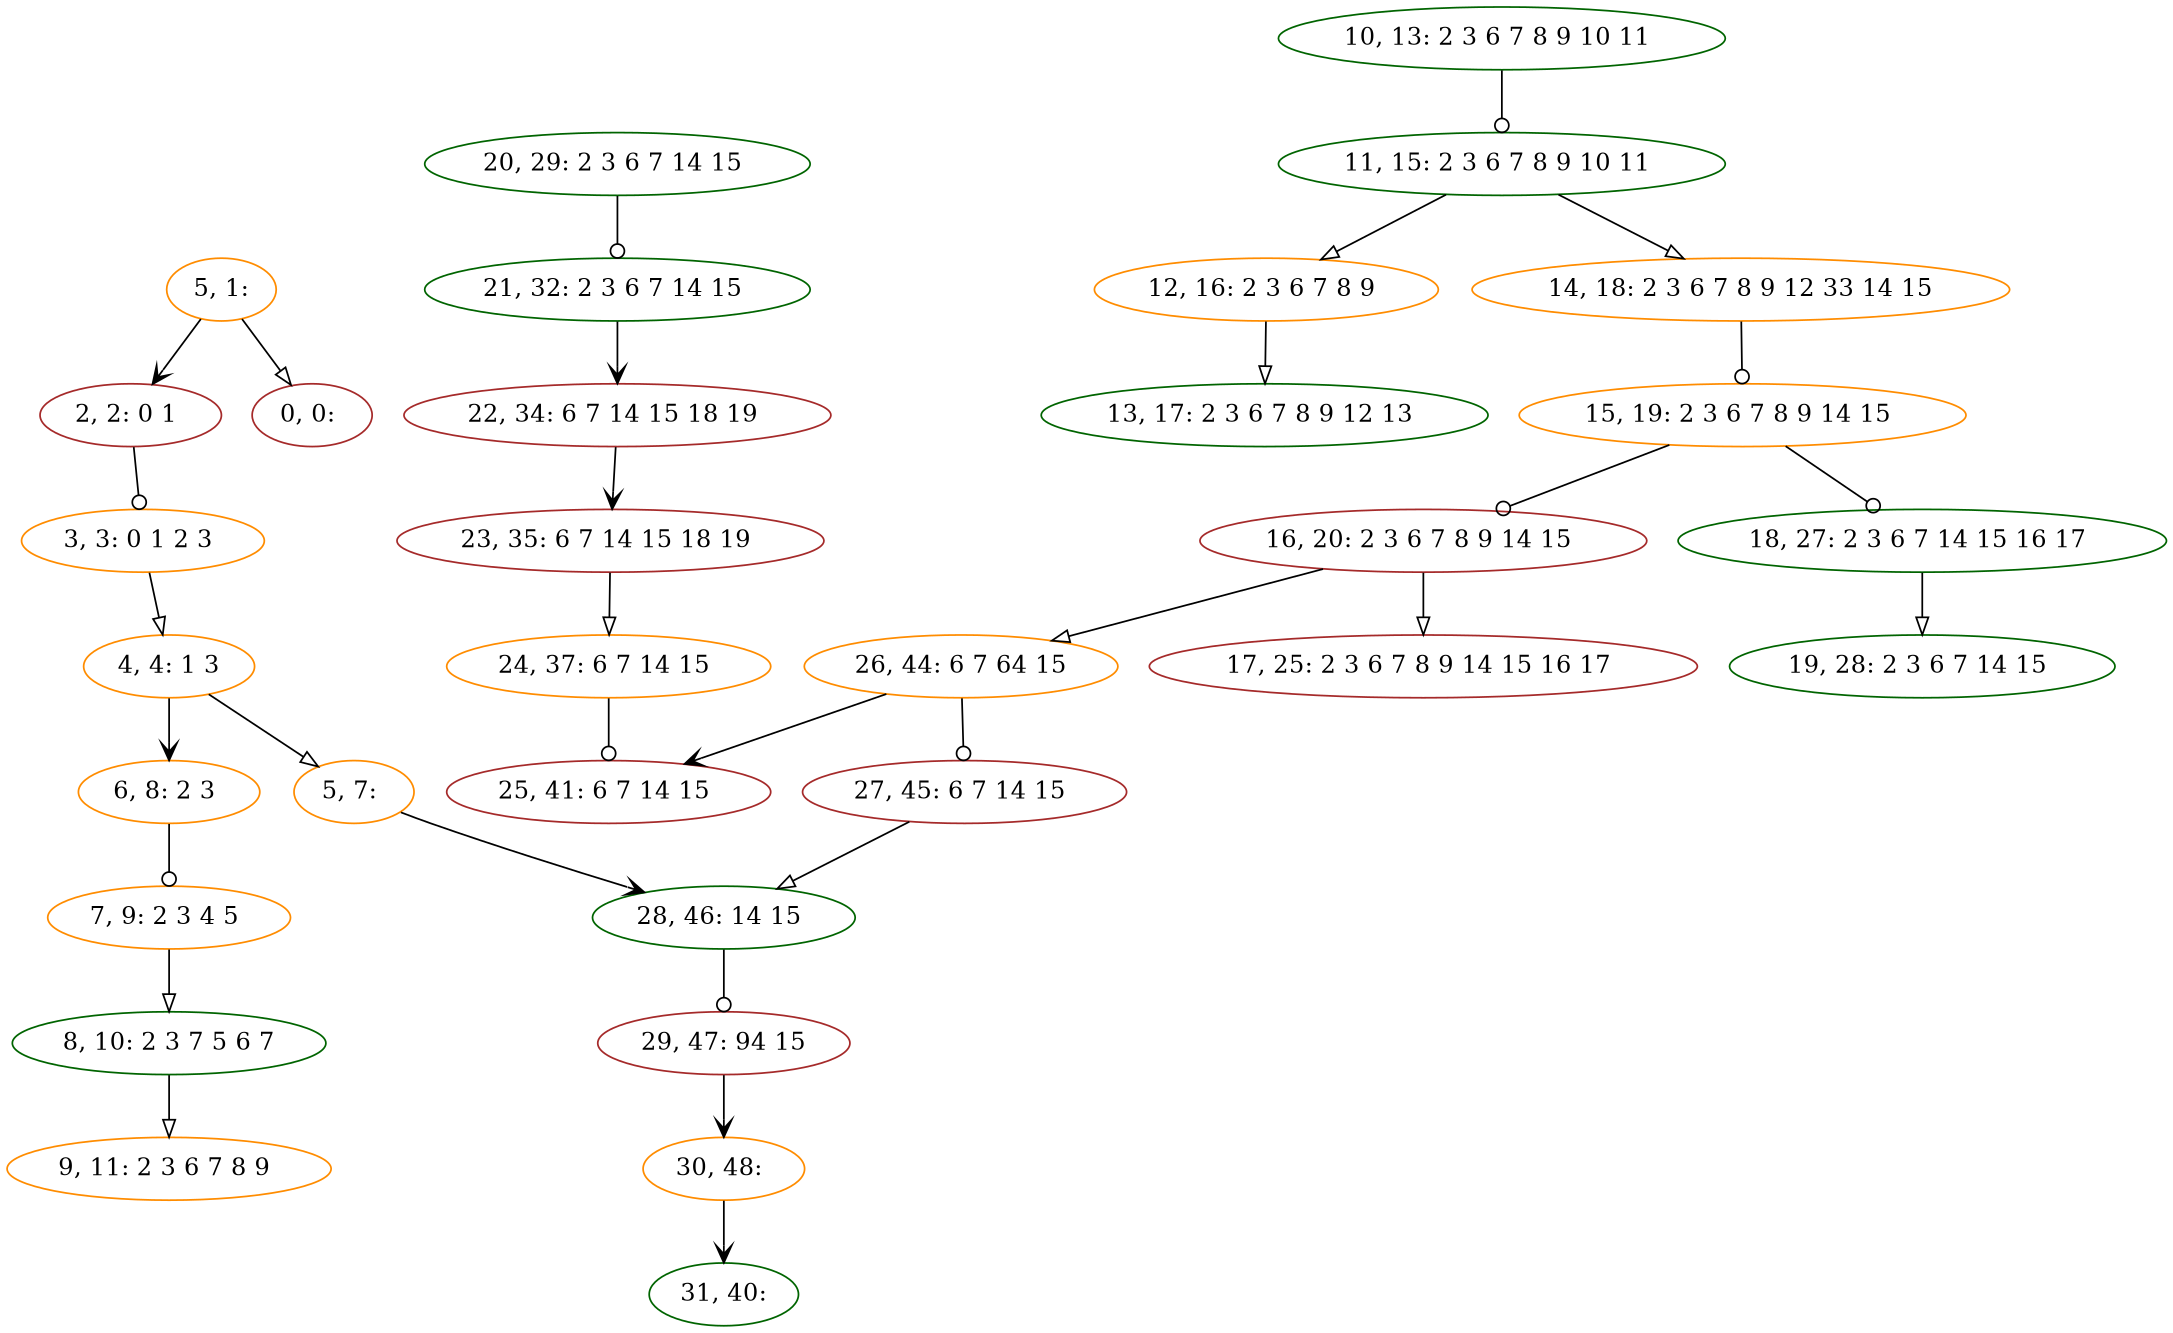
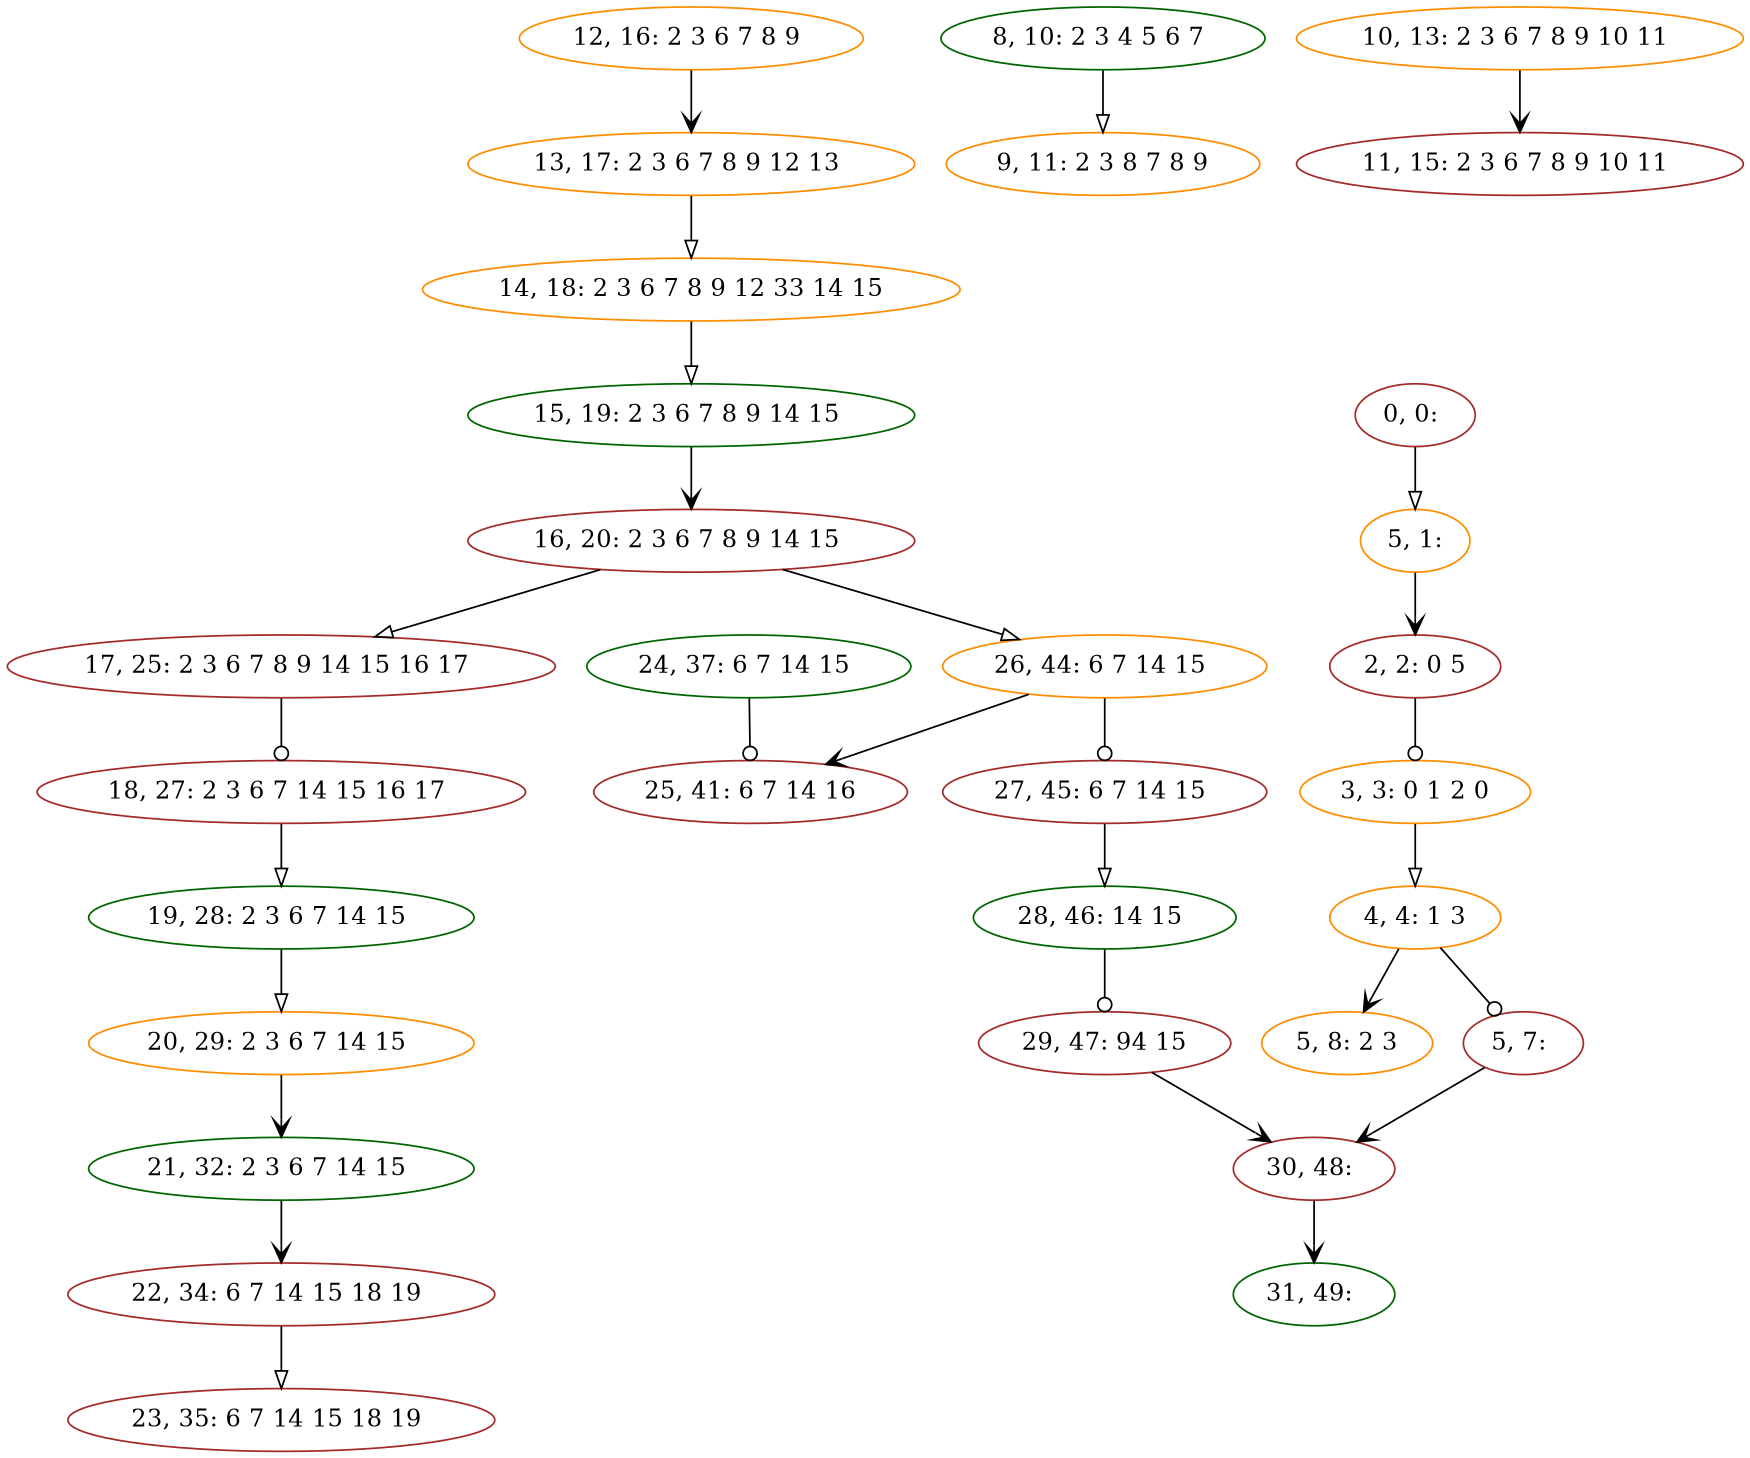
(1502, 38) -> (1520, 38)
(1502, 94) -> (1520, 93)
(617, 164) -> (281, 1043)
(1502, 164) -> (1520, 164)
(617, 220) -> (281, 1097)
(1391, 223) -> none
(1613, 223) -> (691, 218)
(1266, 344) -> (691, 93)
(261, 345) -> (1415, 469)
(1742, 346) -> (691, 344)
(131, 415) -> (1415, 666)
(1265, 415) -> (691, 164)
(1743, 415) -> (691, 415)
(614, 469) -> (281, 1349)
(1826, 474) -> (281, 722)
(1590, 475) -> (691, 469)
(143, 541) -> (1415, 792)
(1922, 541) -> (281, 792)
(610, 595) -> none
(609, 666) -> (749, 666)
(961, 666) -> (1105, 666)
(256, 726) -> (1465, 976)
(169, 792) -> (1347, 1043)
(354, 792) -> (1523, 1043)
(609, 792) -> (751, 792)
(514, 851) -> (1428, 1100)
(169, 918) -> none
none -> (281, 972)
(169, 1043) -> (1103, 38)
(169, 1169) -> (1103, 164)
(724, 1169) -> (1314, 1169)
(724, 1294) -> (1314, 1294)
